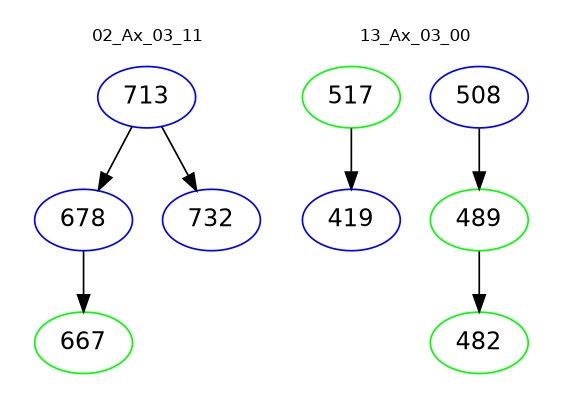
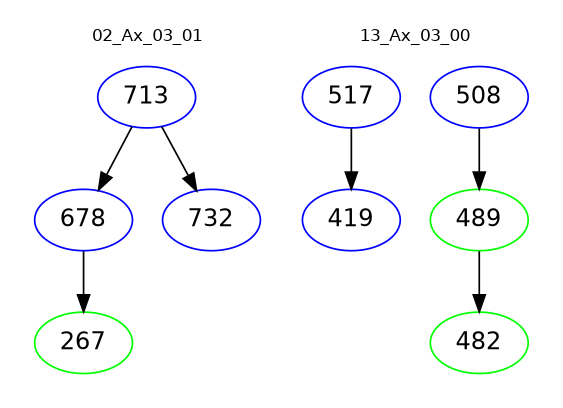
(148, 37) -> (148, 37)
(351, 97) -> (351, 97)
(84, 343) -> (84, 343)
